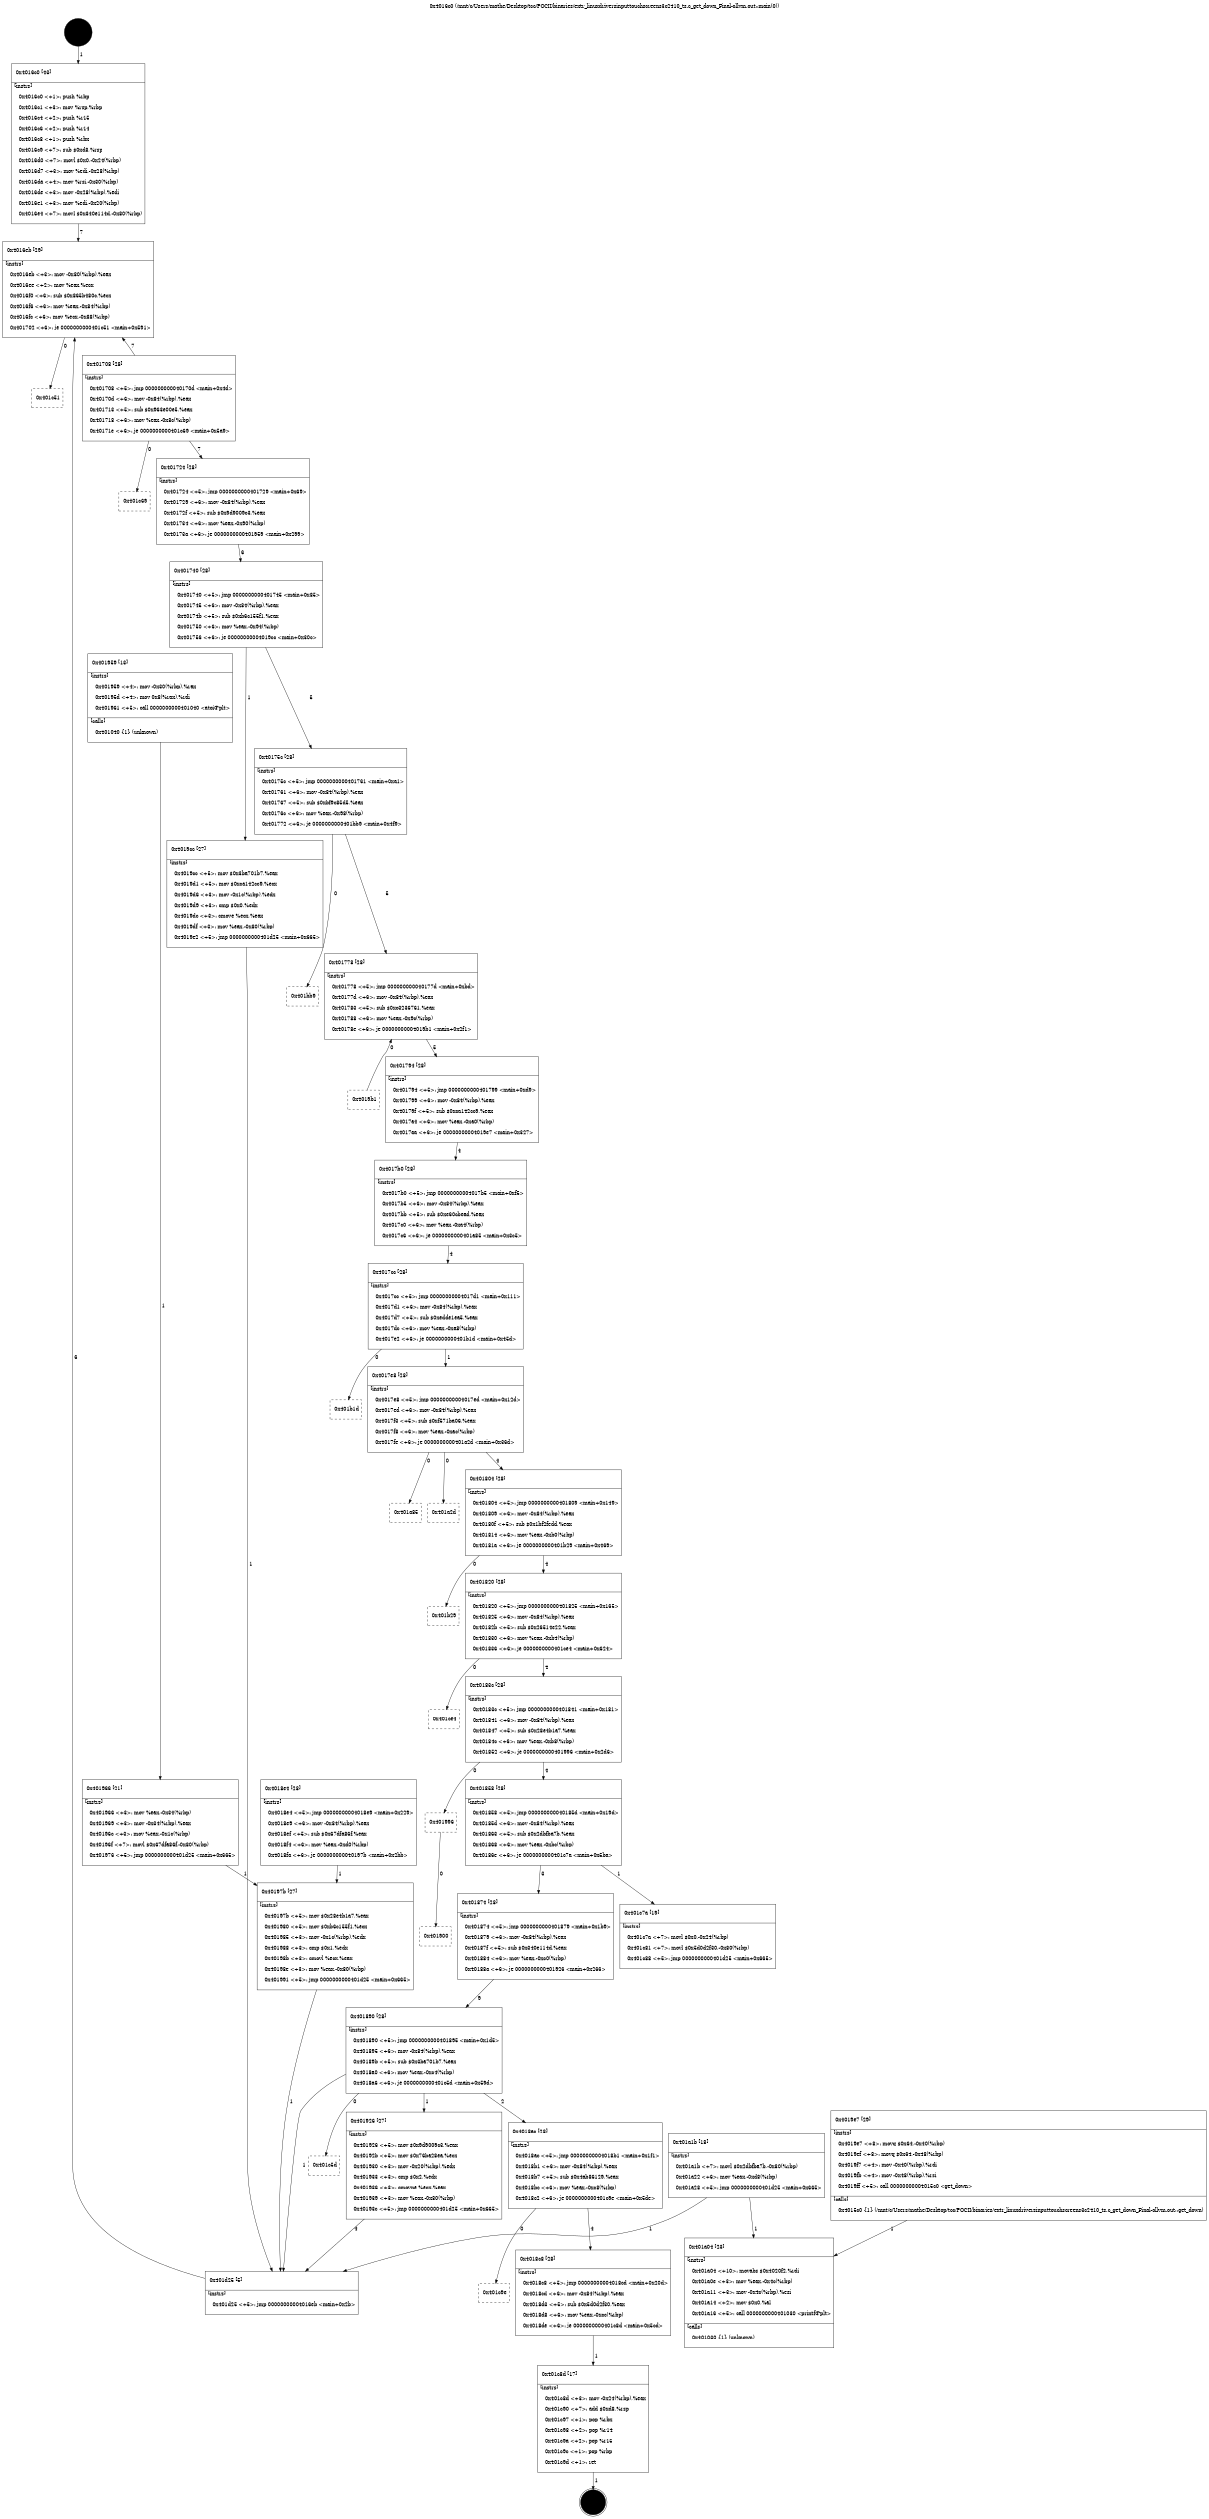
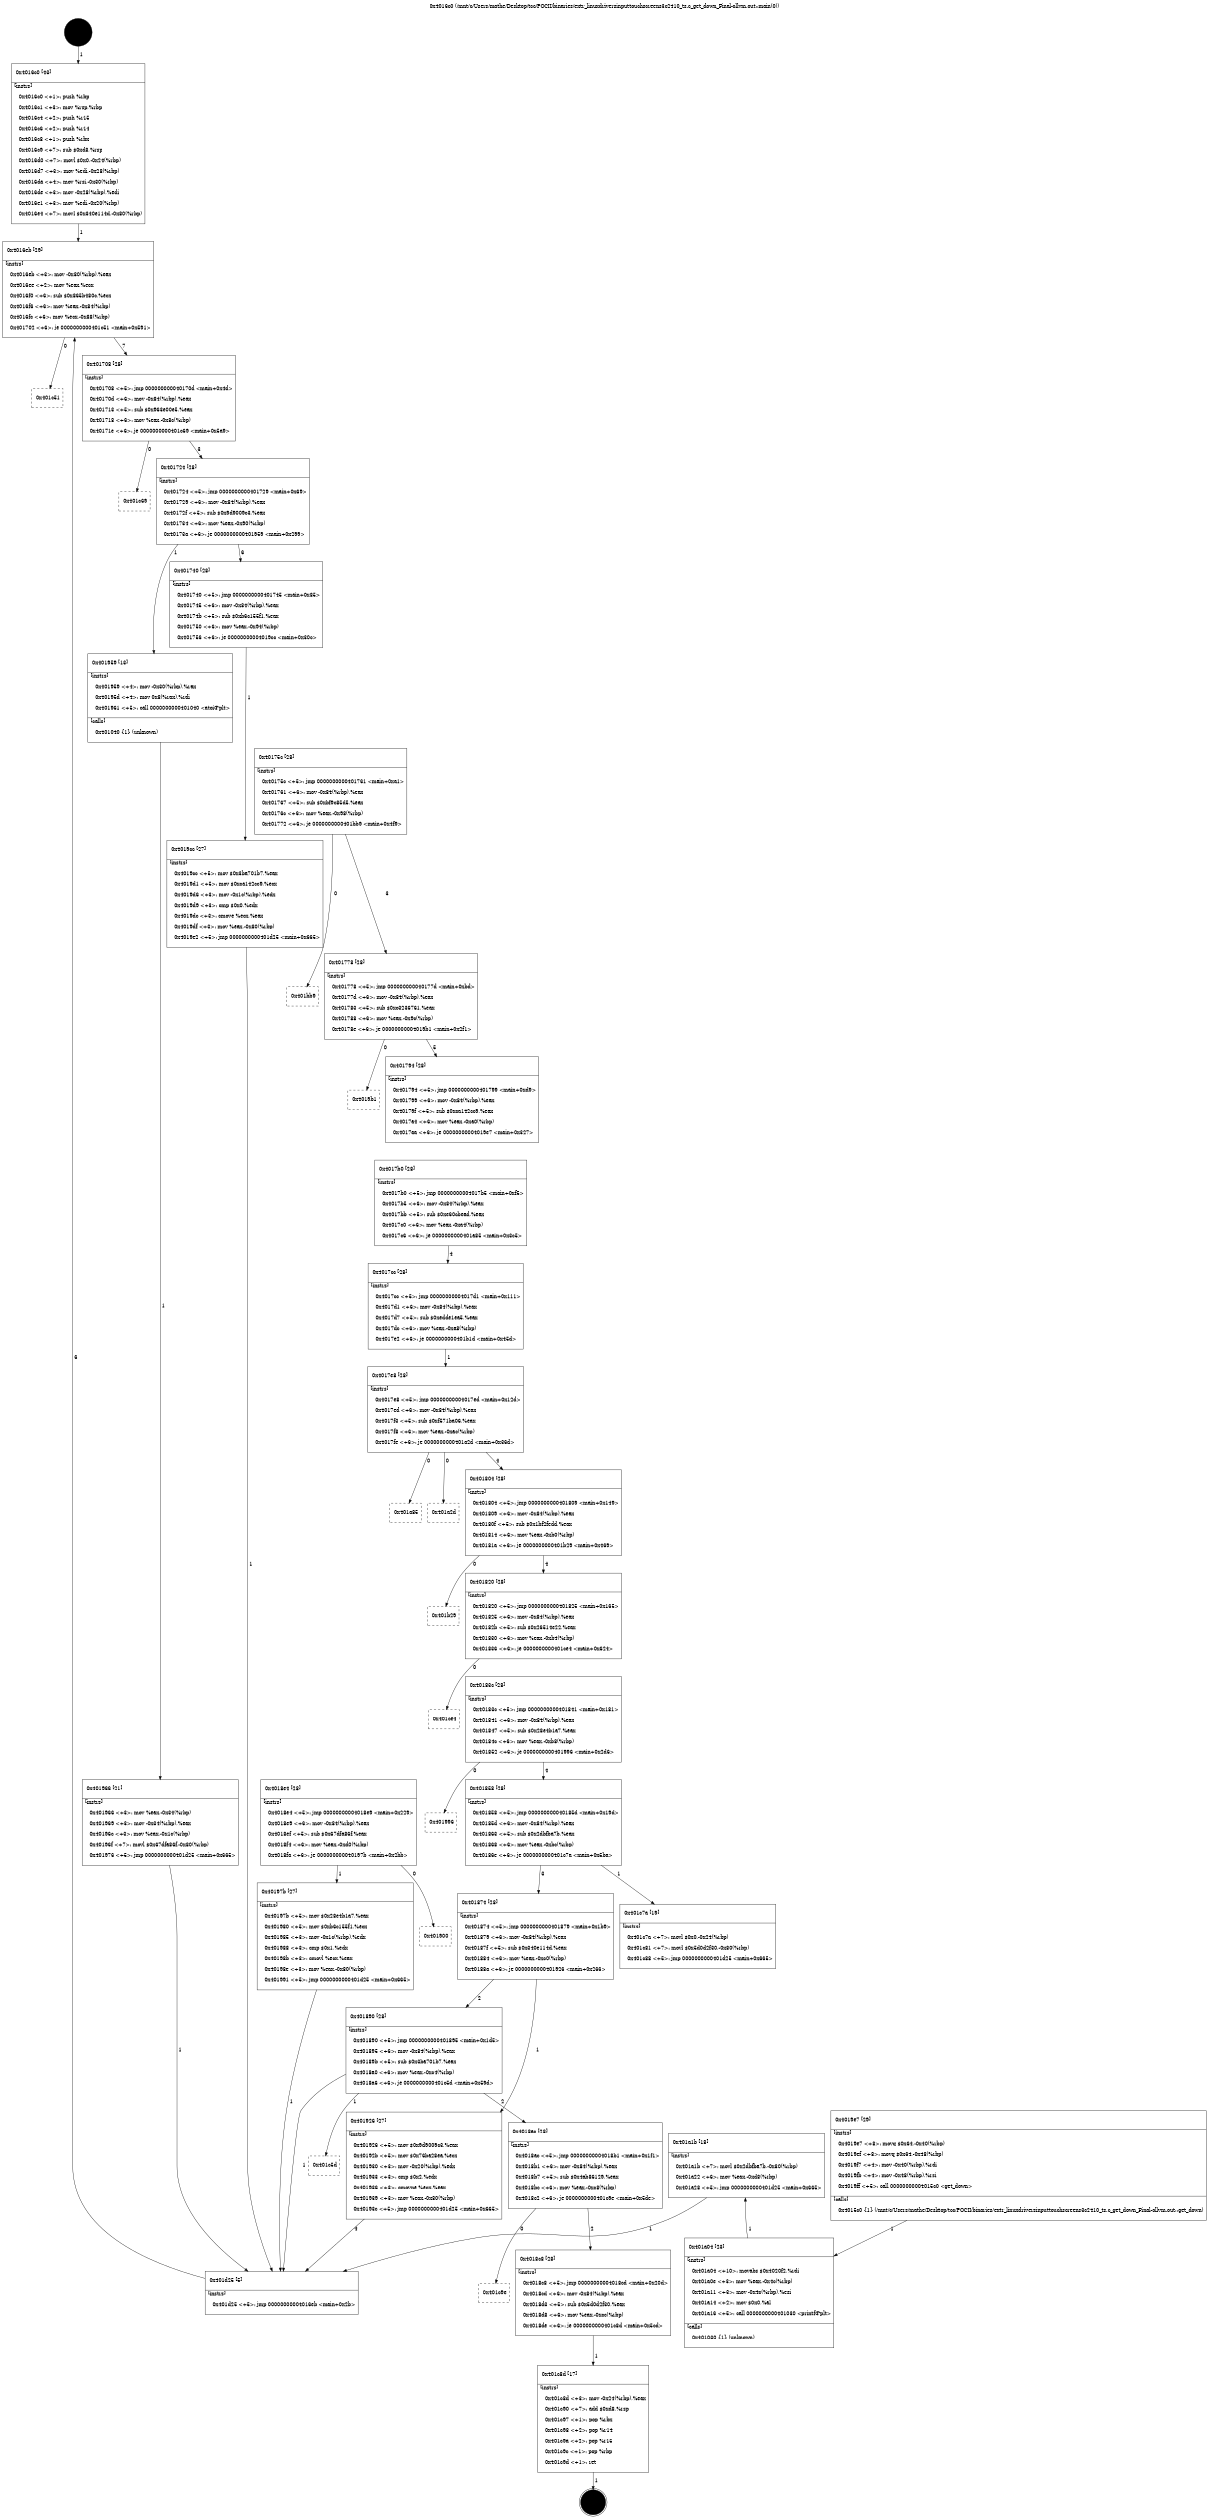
(81, 233) -> (81, 233)
(130, 348) -> (119, 345)
(198, 450) -> (198, 450)
none -> (156, 595)
(288, 696) -> none
(386, 894) -> (386, 894)
(378, 1066) -> (376, 1063)
(457, 1150) -> none
(346, 1409) -> none
(543, 1666) -> none
(240, 1874) -> (177, 2080)
(438, 1878) -> (422, 1892)
(479, 1999) -> (479, 1999)
(424, 2101) -> (528, 2047)
(354, 2102) -> (354, 2102)
(752, 2216) -> (746, 2220)
(591, 2229) -> (591, 2229)
